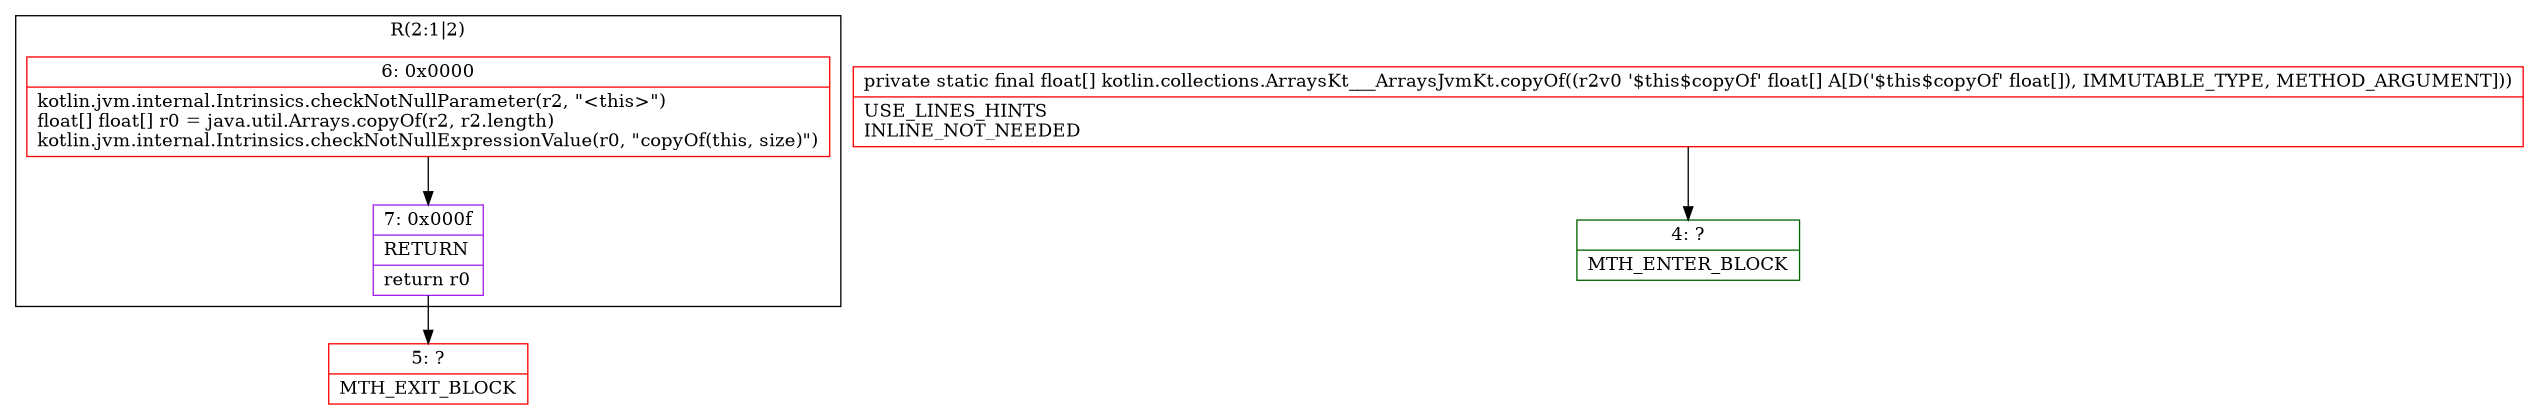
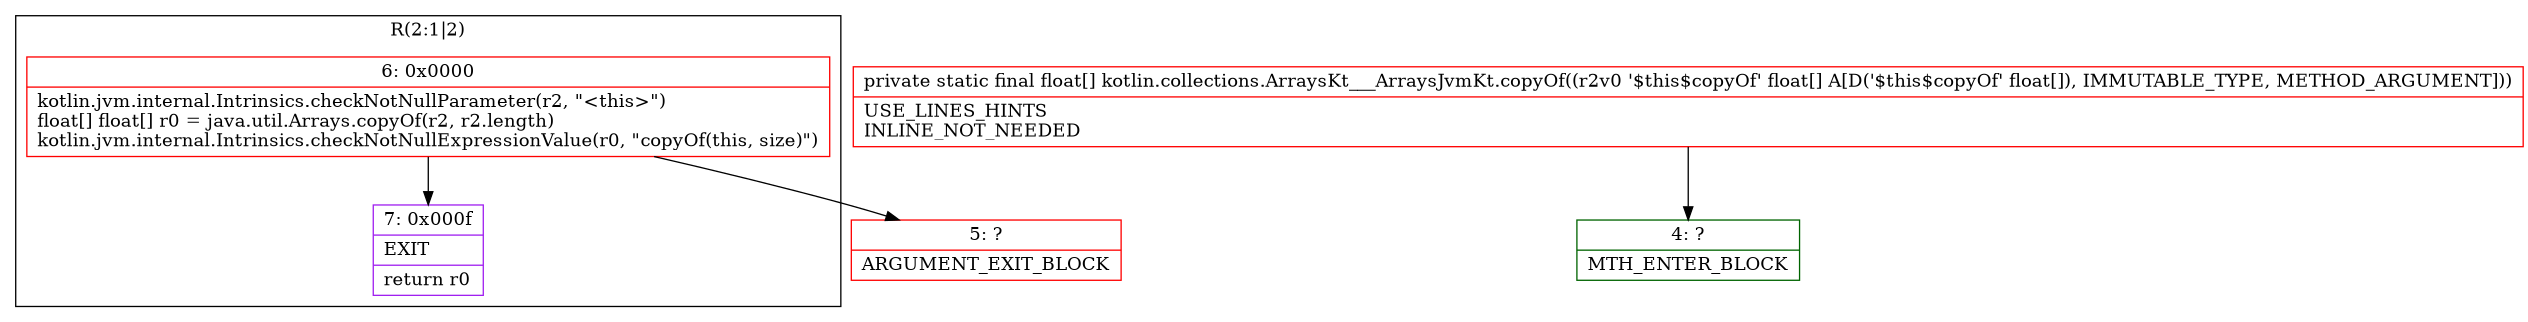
(426, 250) -> (407, 250)
(428, 315) -> (771, 185)
(428, 388) -> (986, 265)
